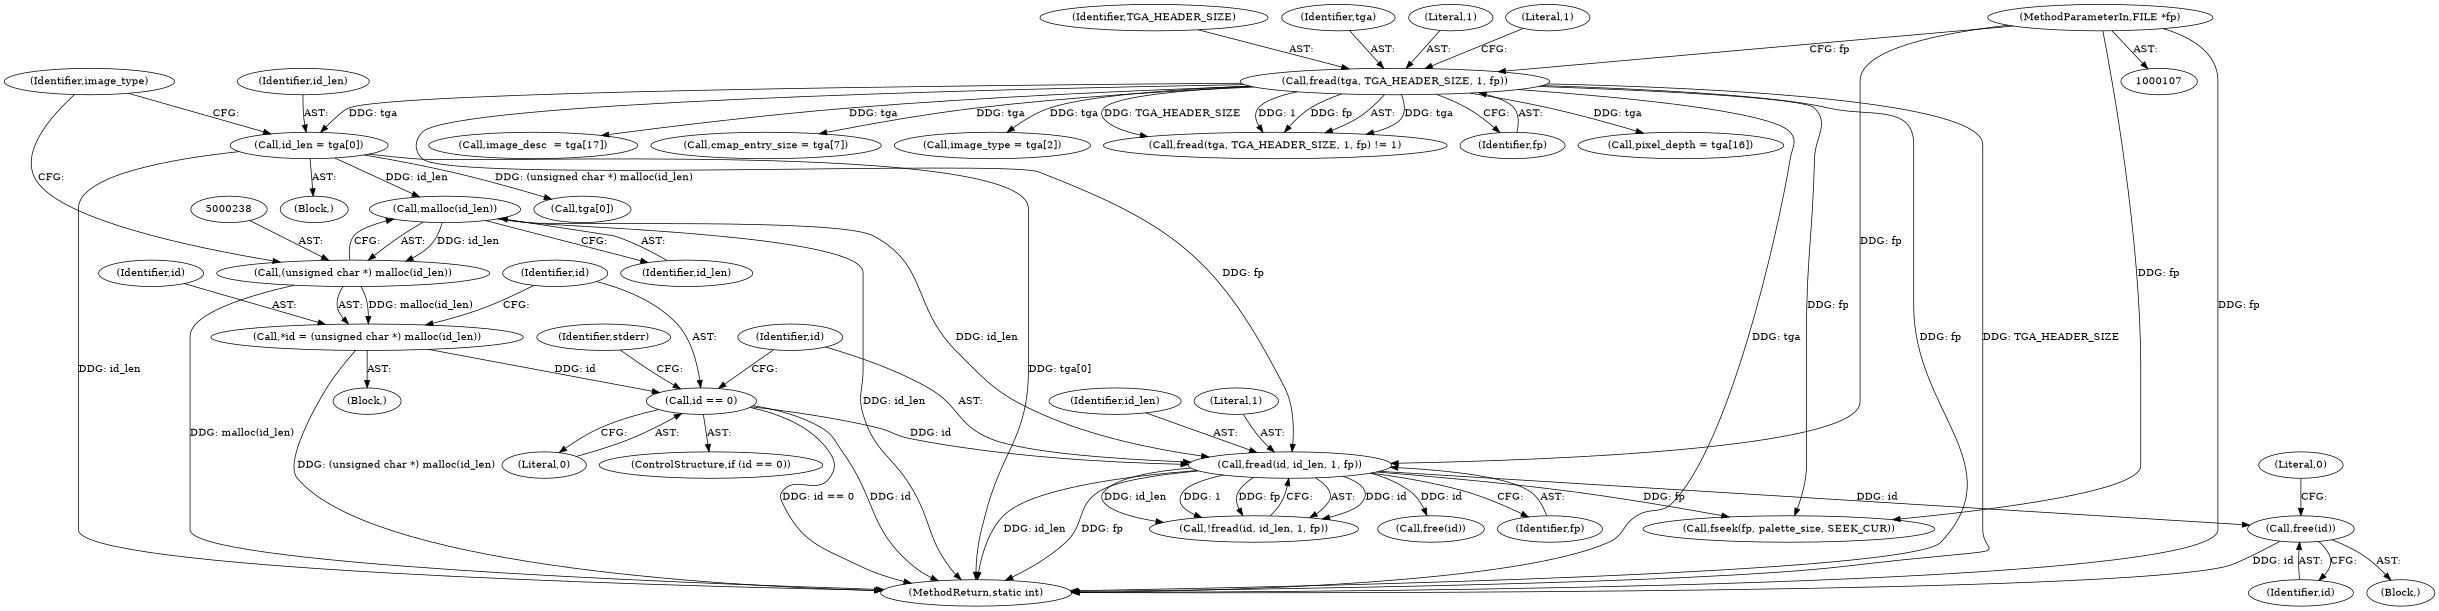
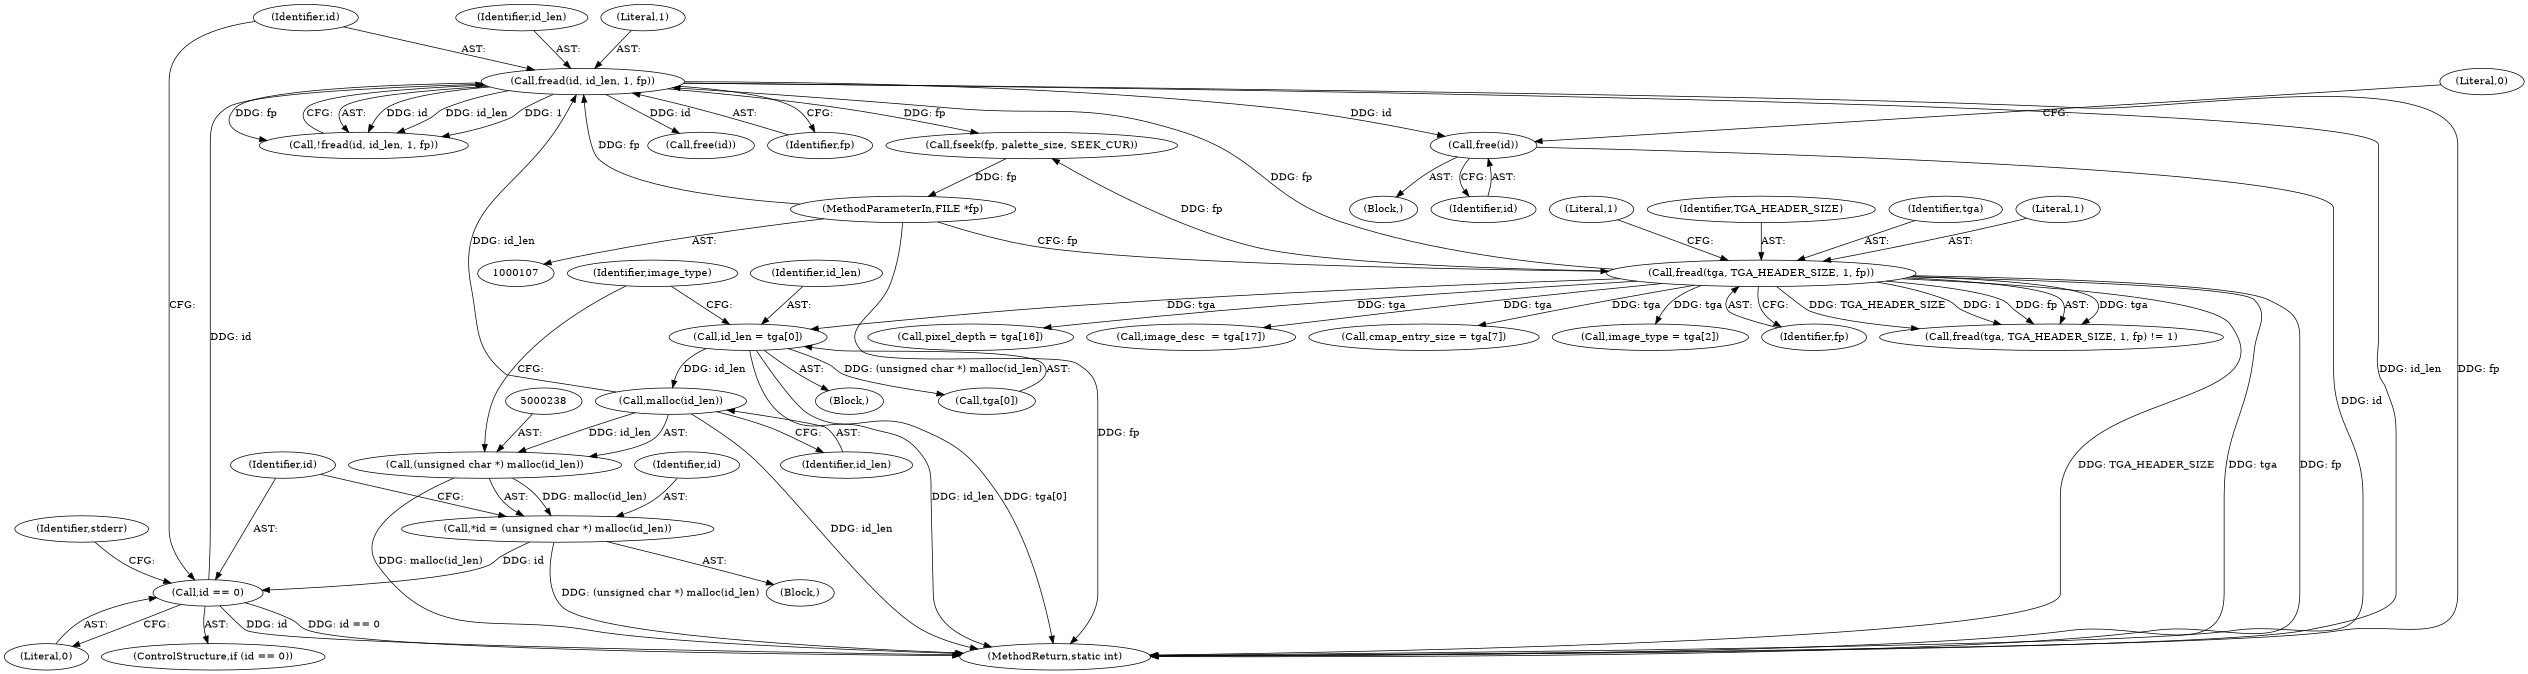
(358, 232) -> none
none -> (950, 352)
(2141, 372) -> (971, 176)
